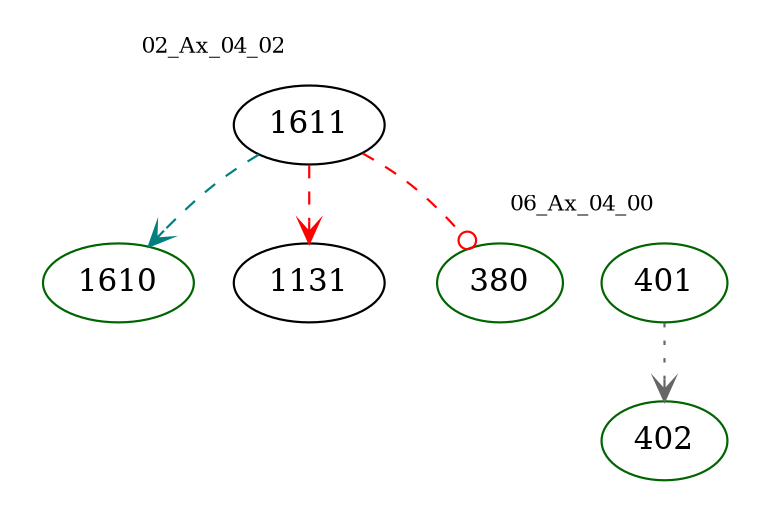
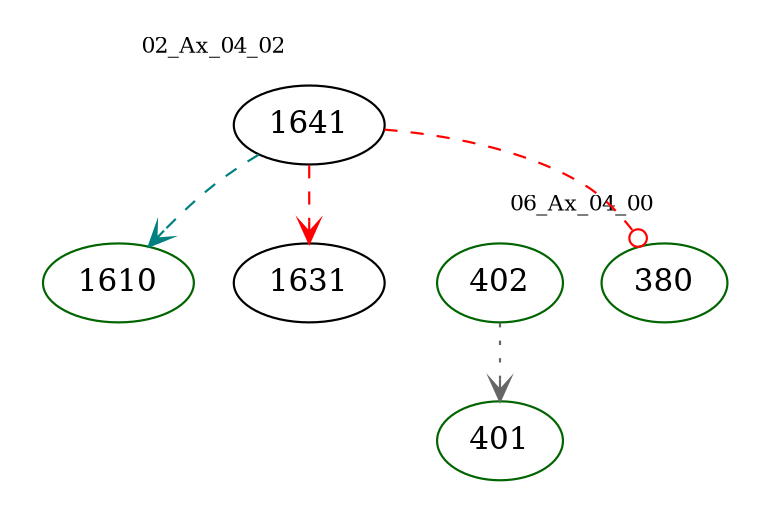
(309, 125) -> (309, 125)
(309, 283) -> (309, 283)
(664, 351) -> (500, 351)
